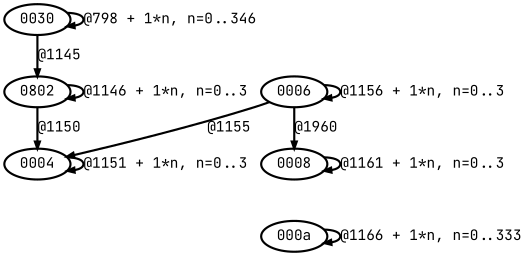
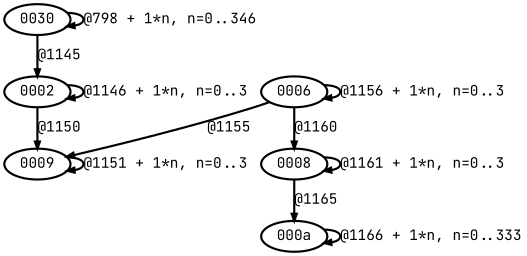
(37, 92) -> (37, 92)
(316, 128) -> (316, 128)
(37, 164) -> (37, 164)
none -> (294, 197)
